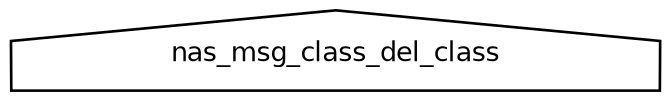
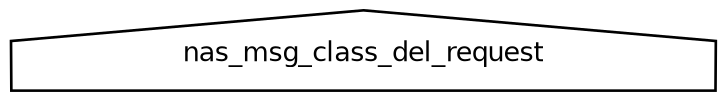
(336, 55) -> (363, 55)
